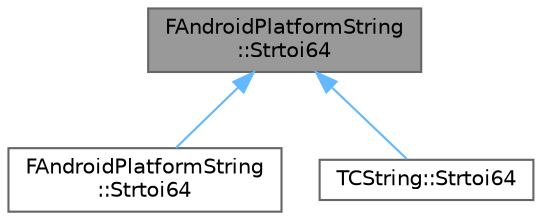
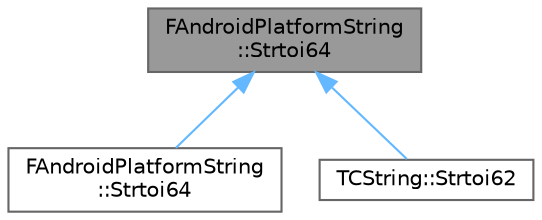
(427, 180) -> (427, 180)
